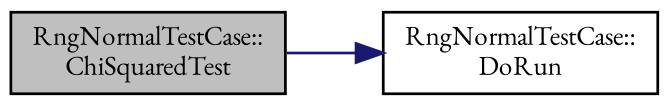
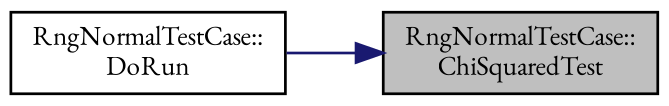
(321, 53) -> (321, 53)
